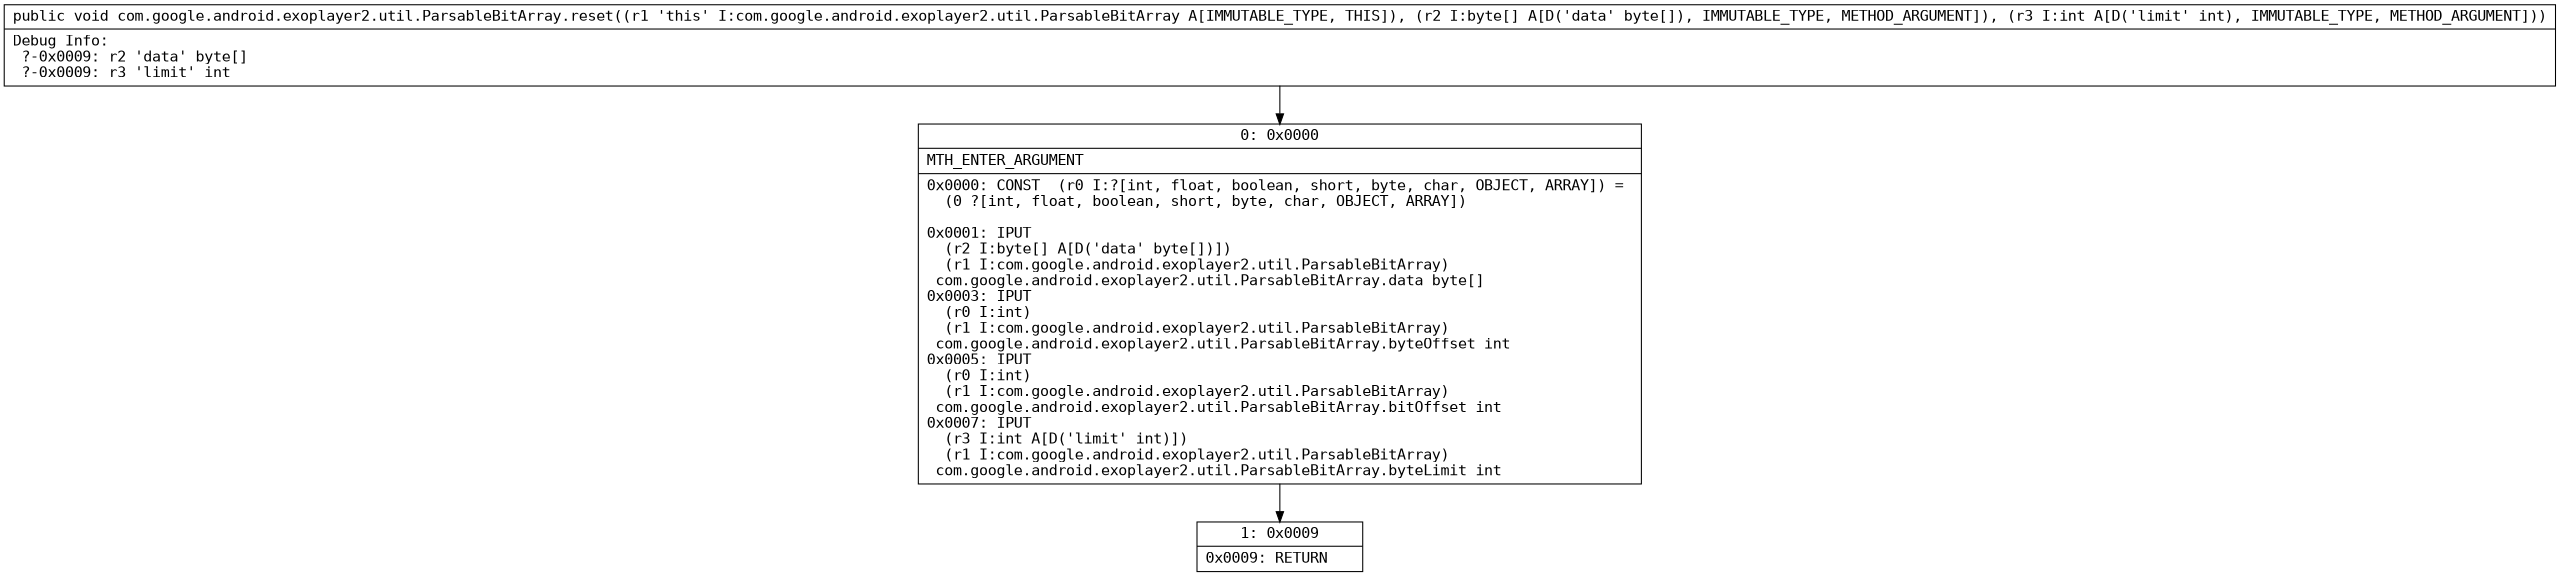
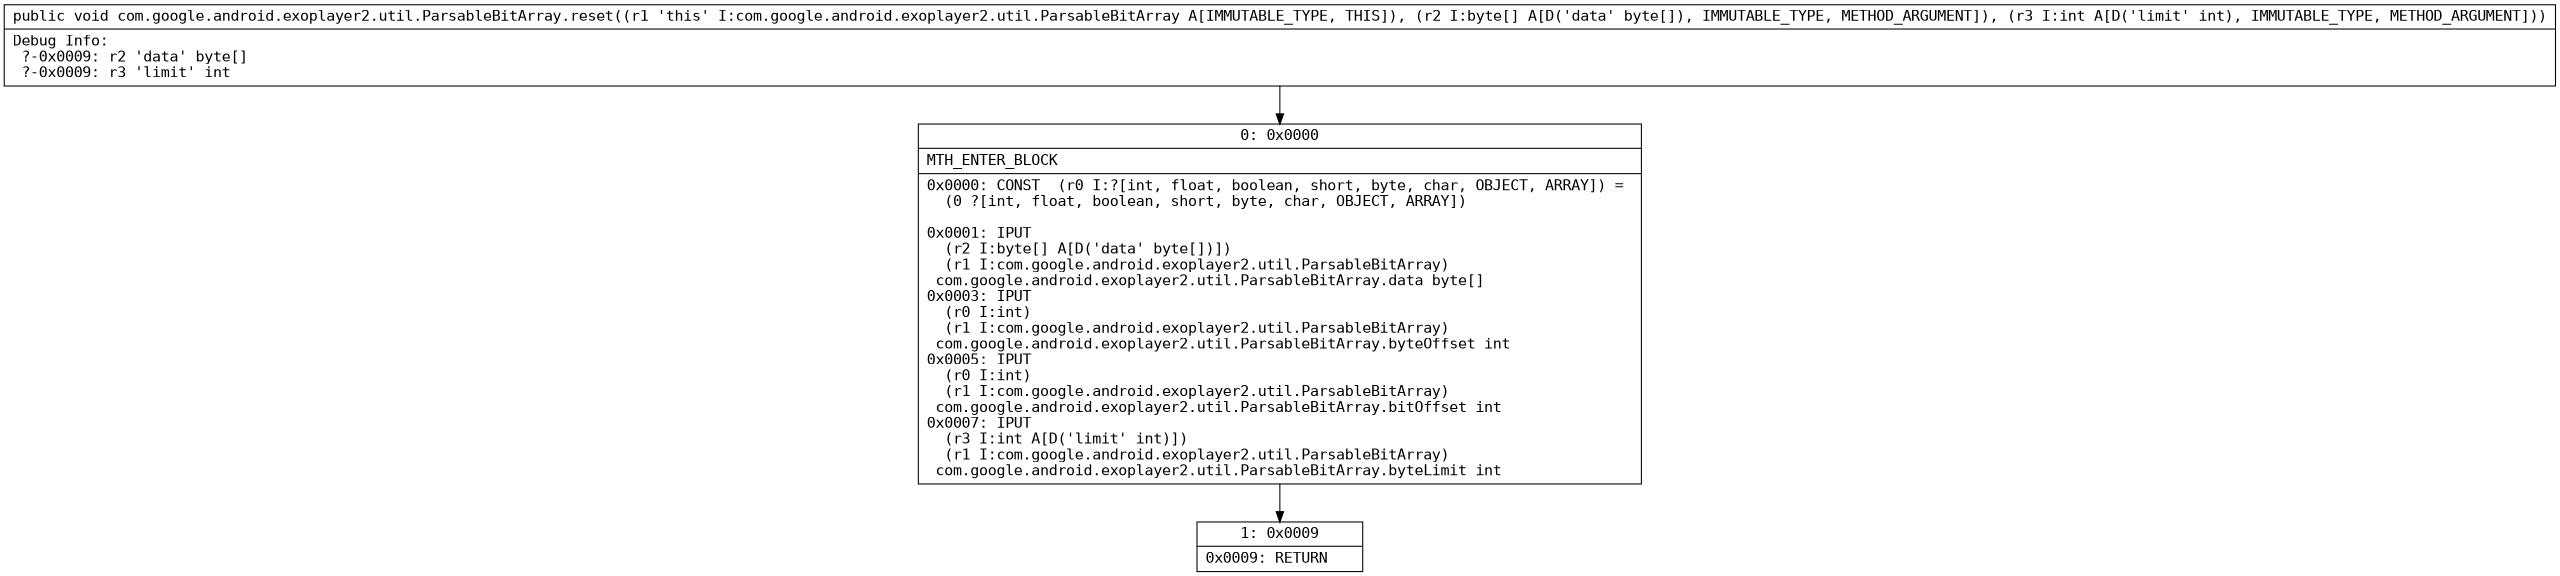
(1005, 160) -> (992, 160)
